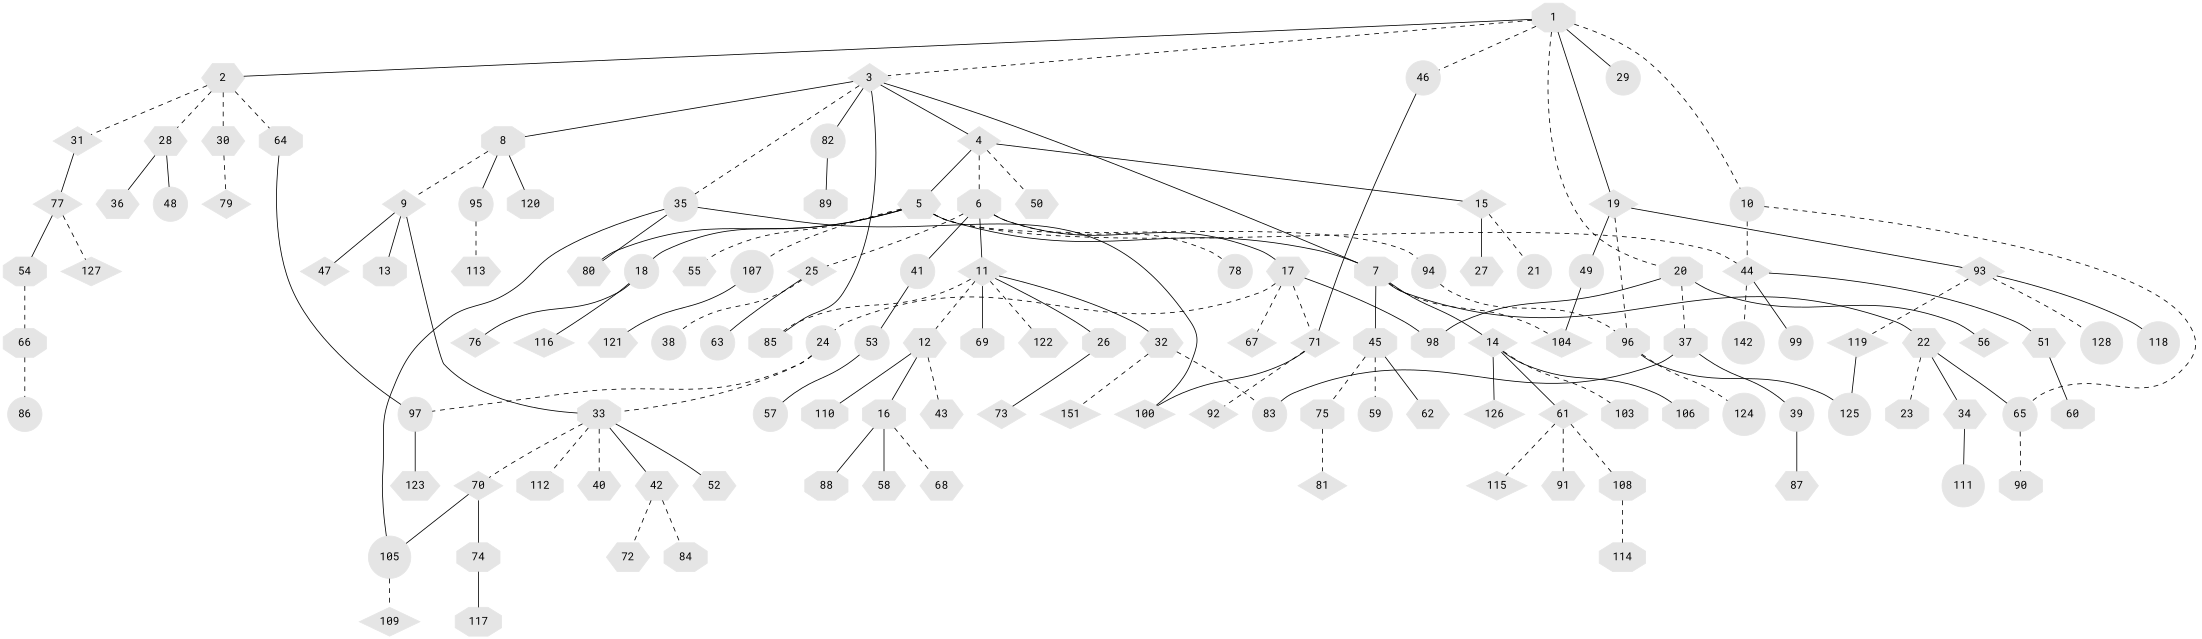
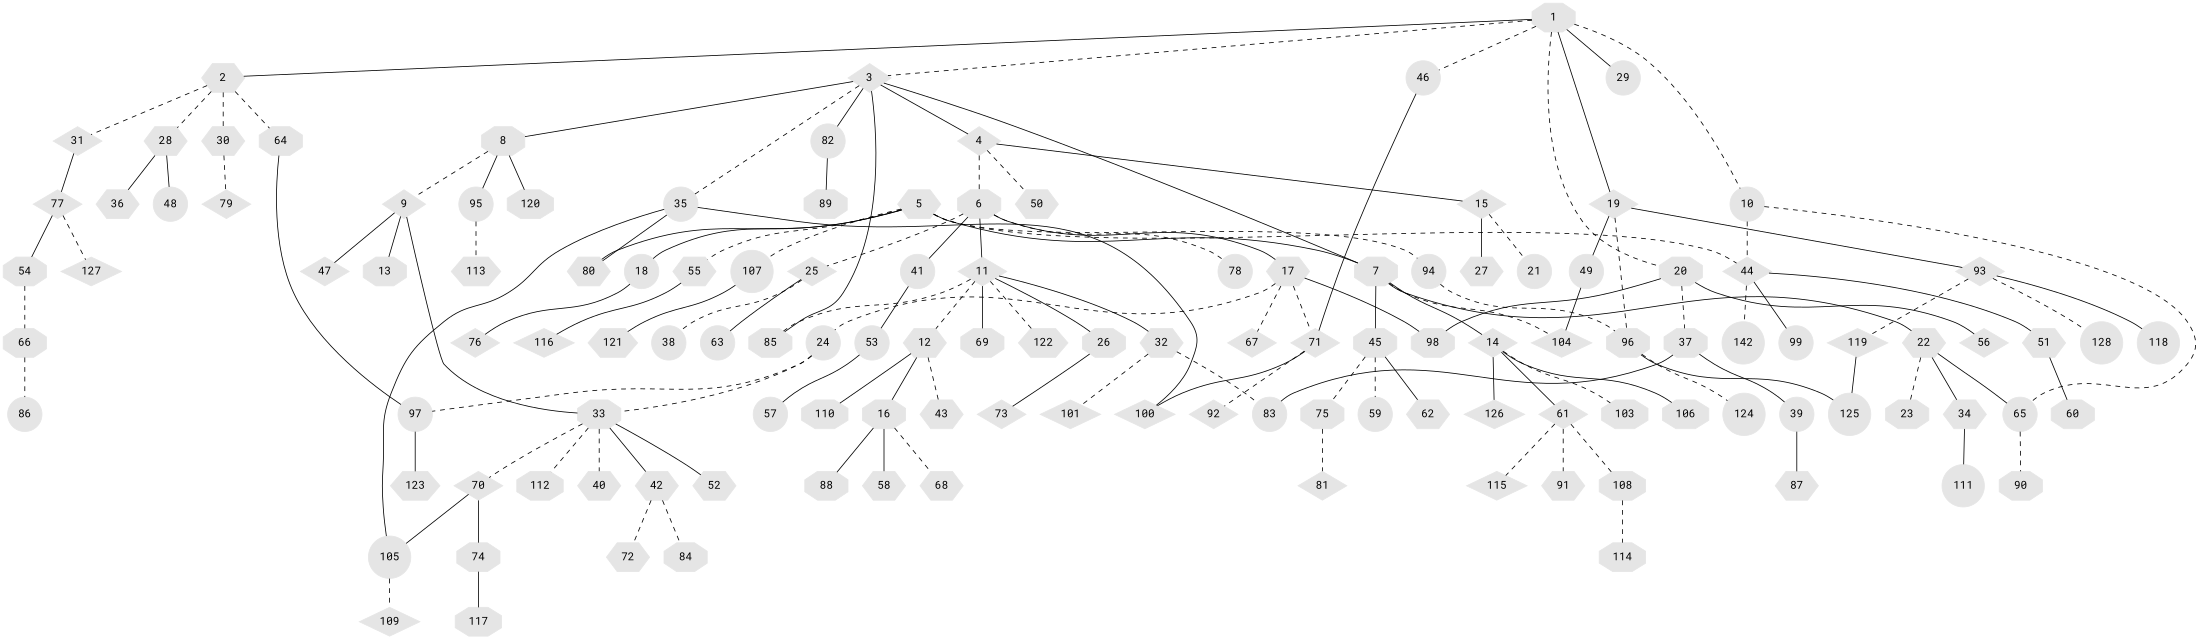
(951, 171) -> none
(594, 310) -> (619, 309)
(1070, 414) -> (1070, 414)
